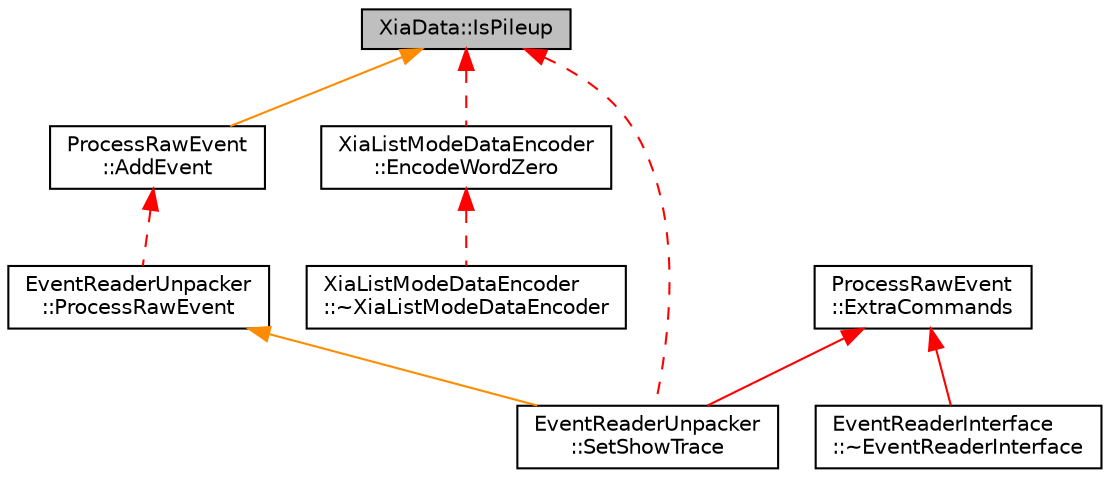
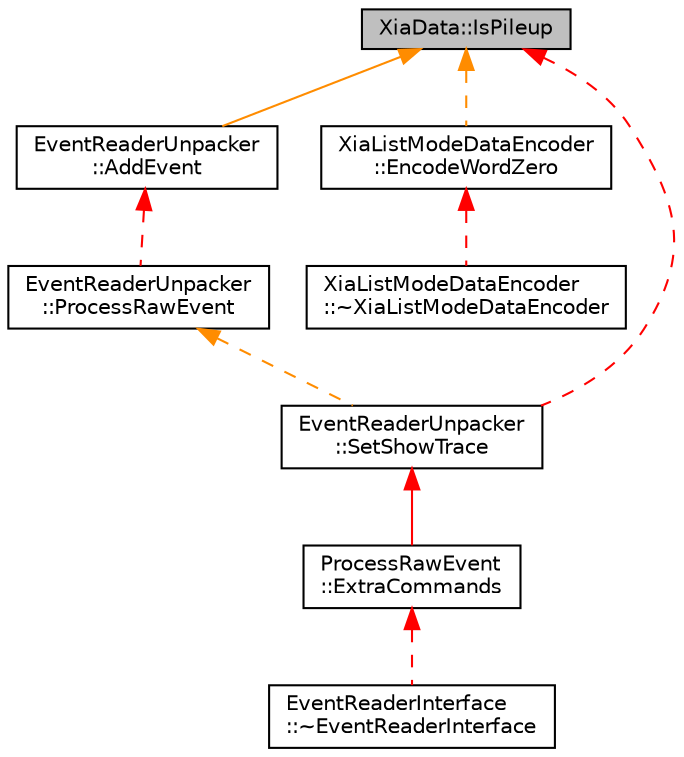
(466, 98) -> (466, 98)
(158, 158) -> (147, 158)
(403, 370) -> (285, 372)
(776, 372) -> (412, 518)
(943, 377) -> (412, 657)
